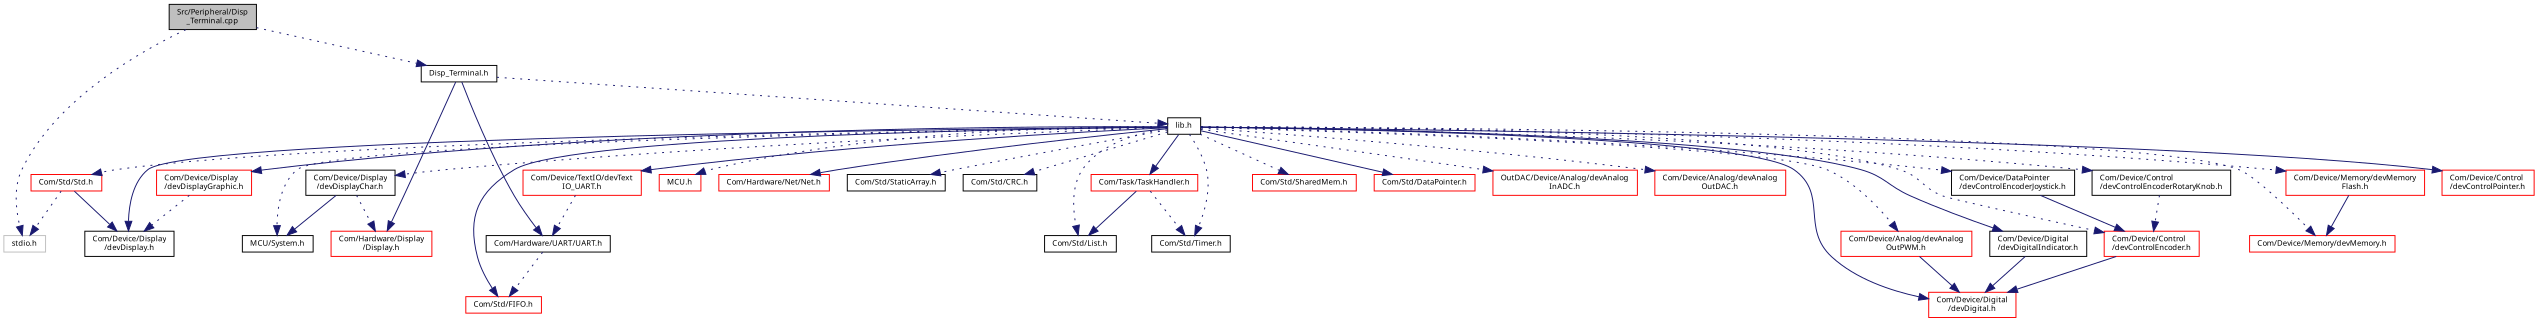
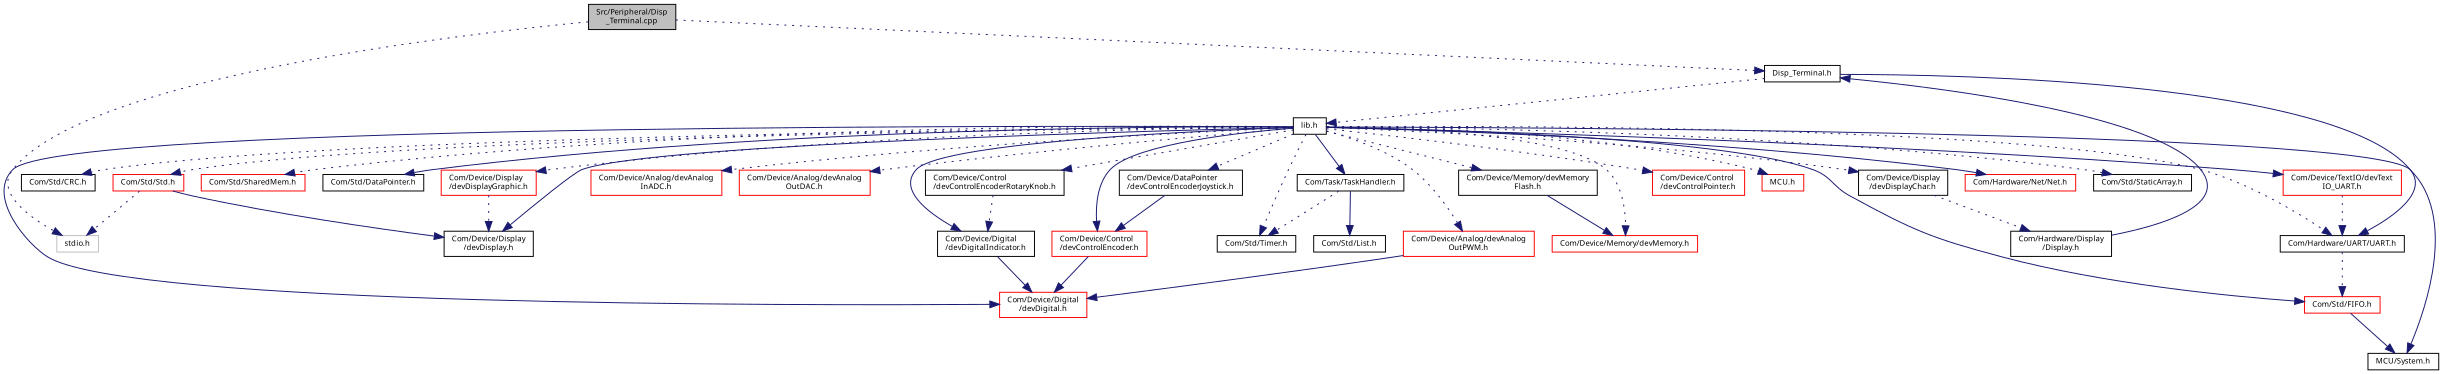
(714, 135) -> (919, 139)
(701, 138) -> (1993, 136)
(1655, 138) -> (1166, 146)
(1817, 138) -> (1485, 147)
(419, 163) -> (2096, 119)
(1088, 164) -> (1985, 142)
(1144, 183) -> (1351, 183)
(1425, 183) -> (373, 183)
(1565, 183) -> (656, 183)
(2355, 183) -> (1528, 183)
(2157, 208) -> (991, 208)
(315, 212) -> (2369, 330)
(381, 244) -> (2061, 244)
